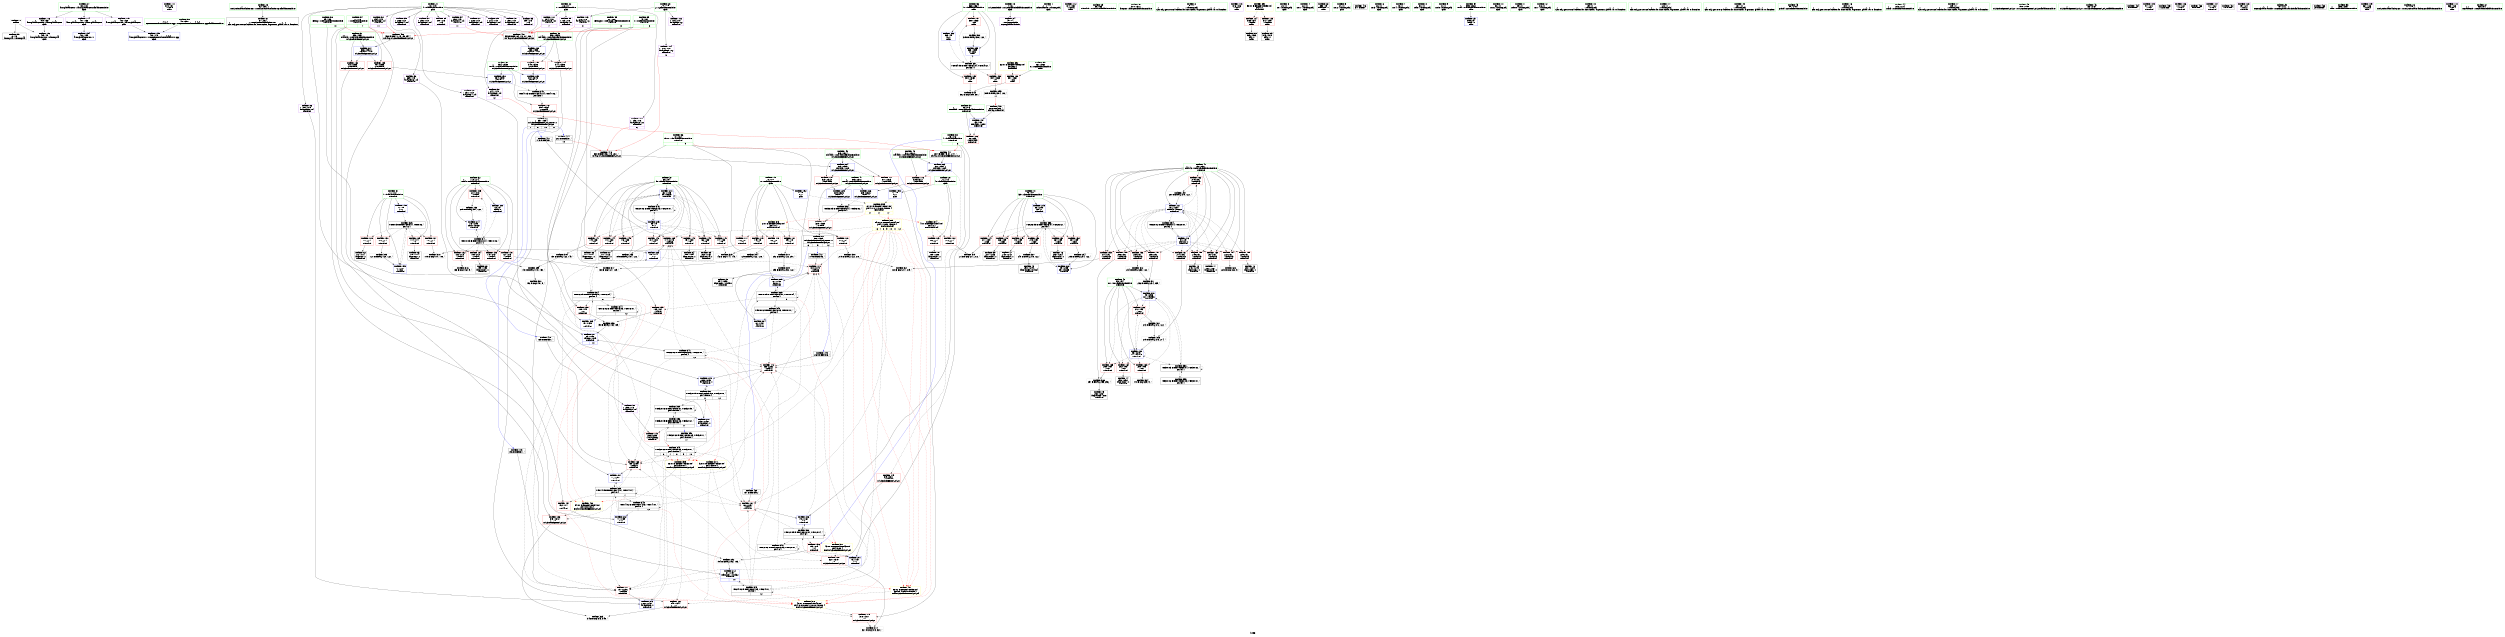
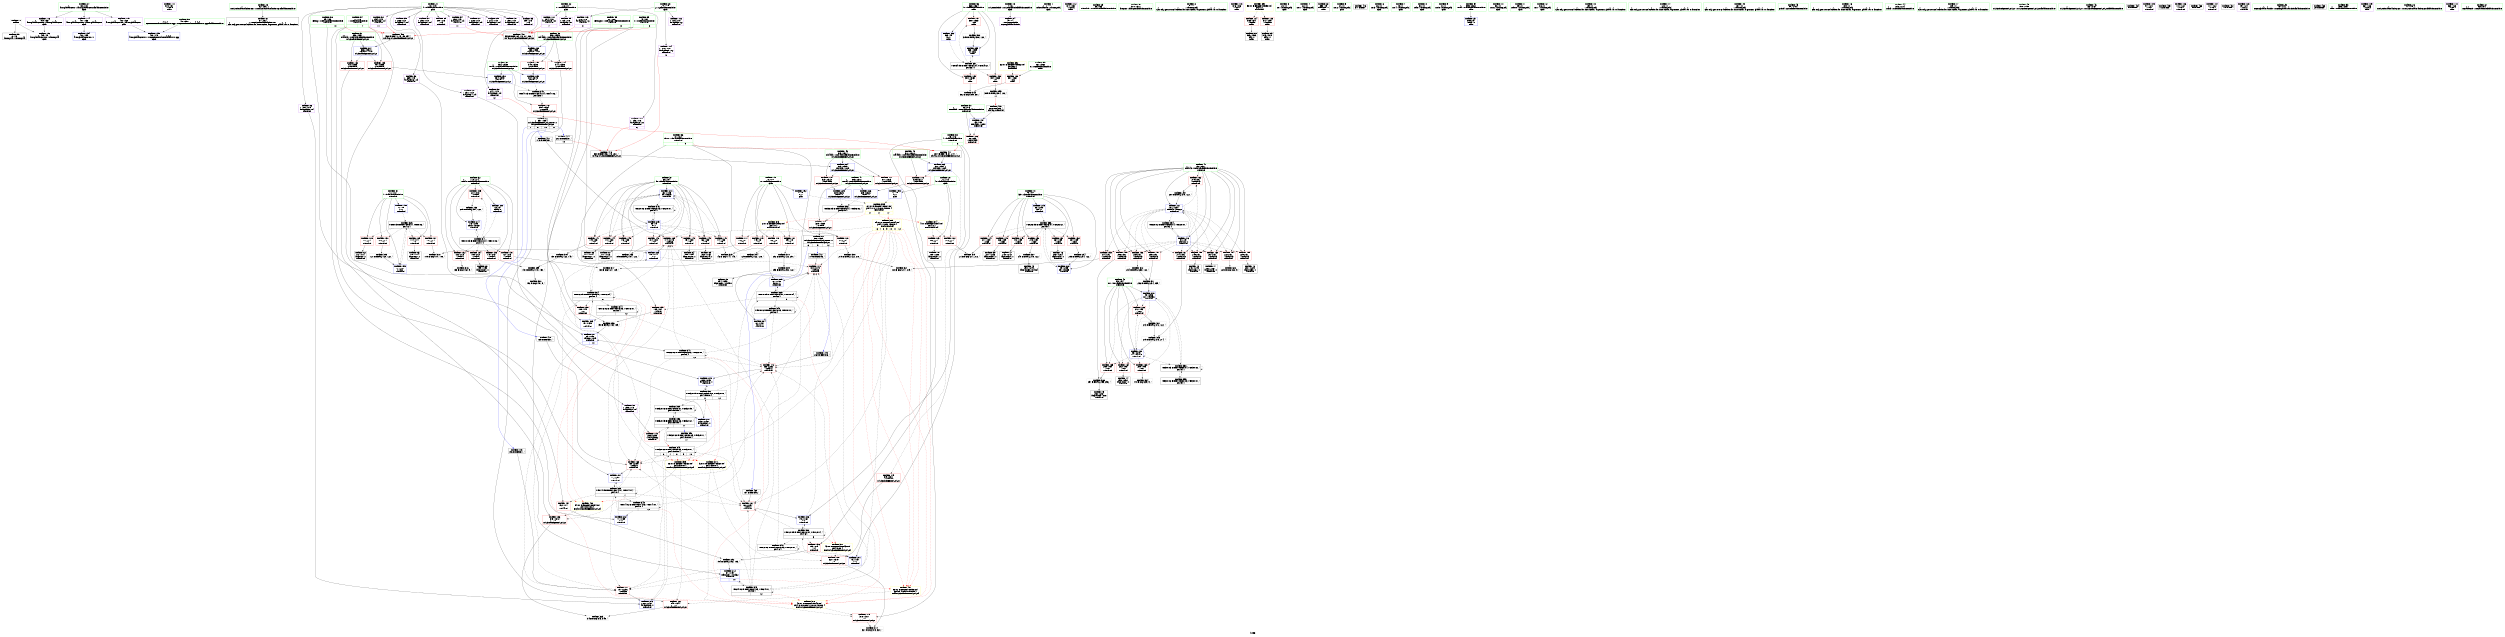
(936, 330) -> (936, 330)
